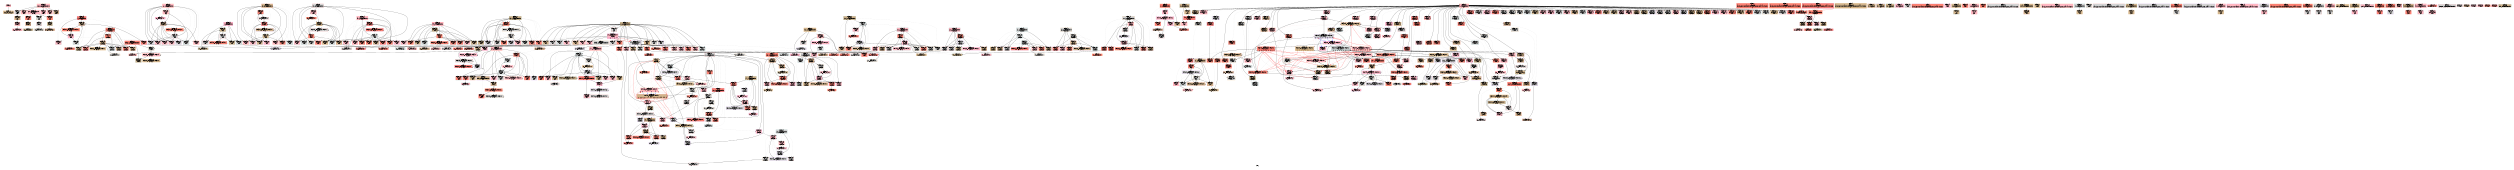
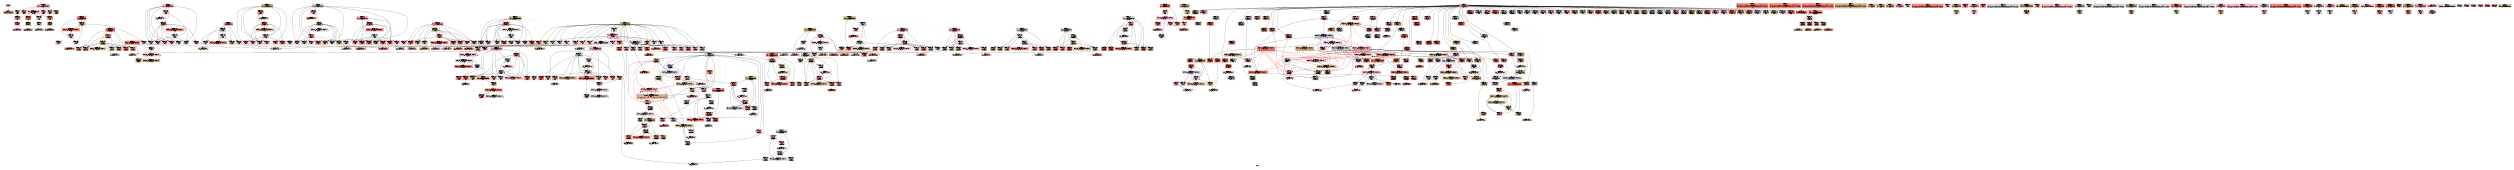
(144, 43) -> (144, 43)
